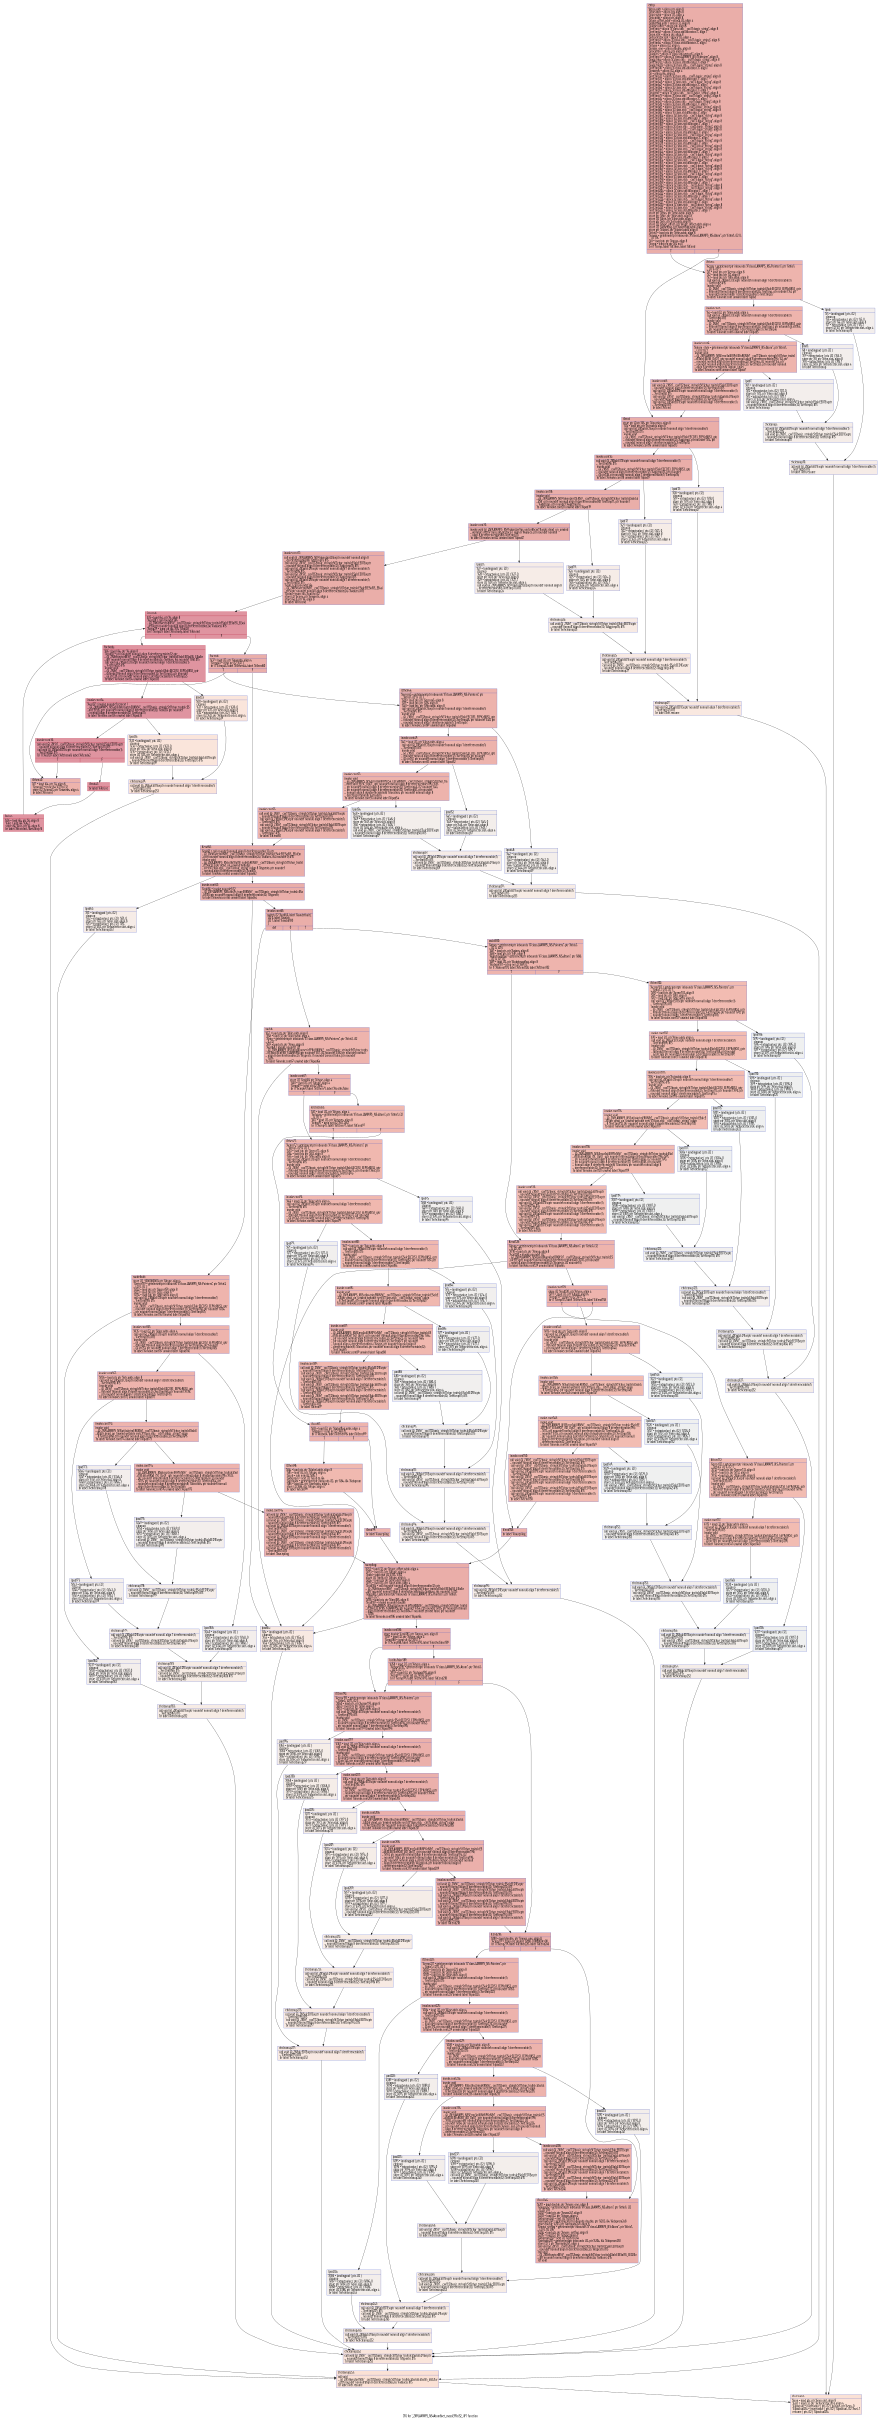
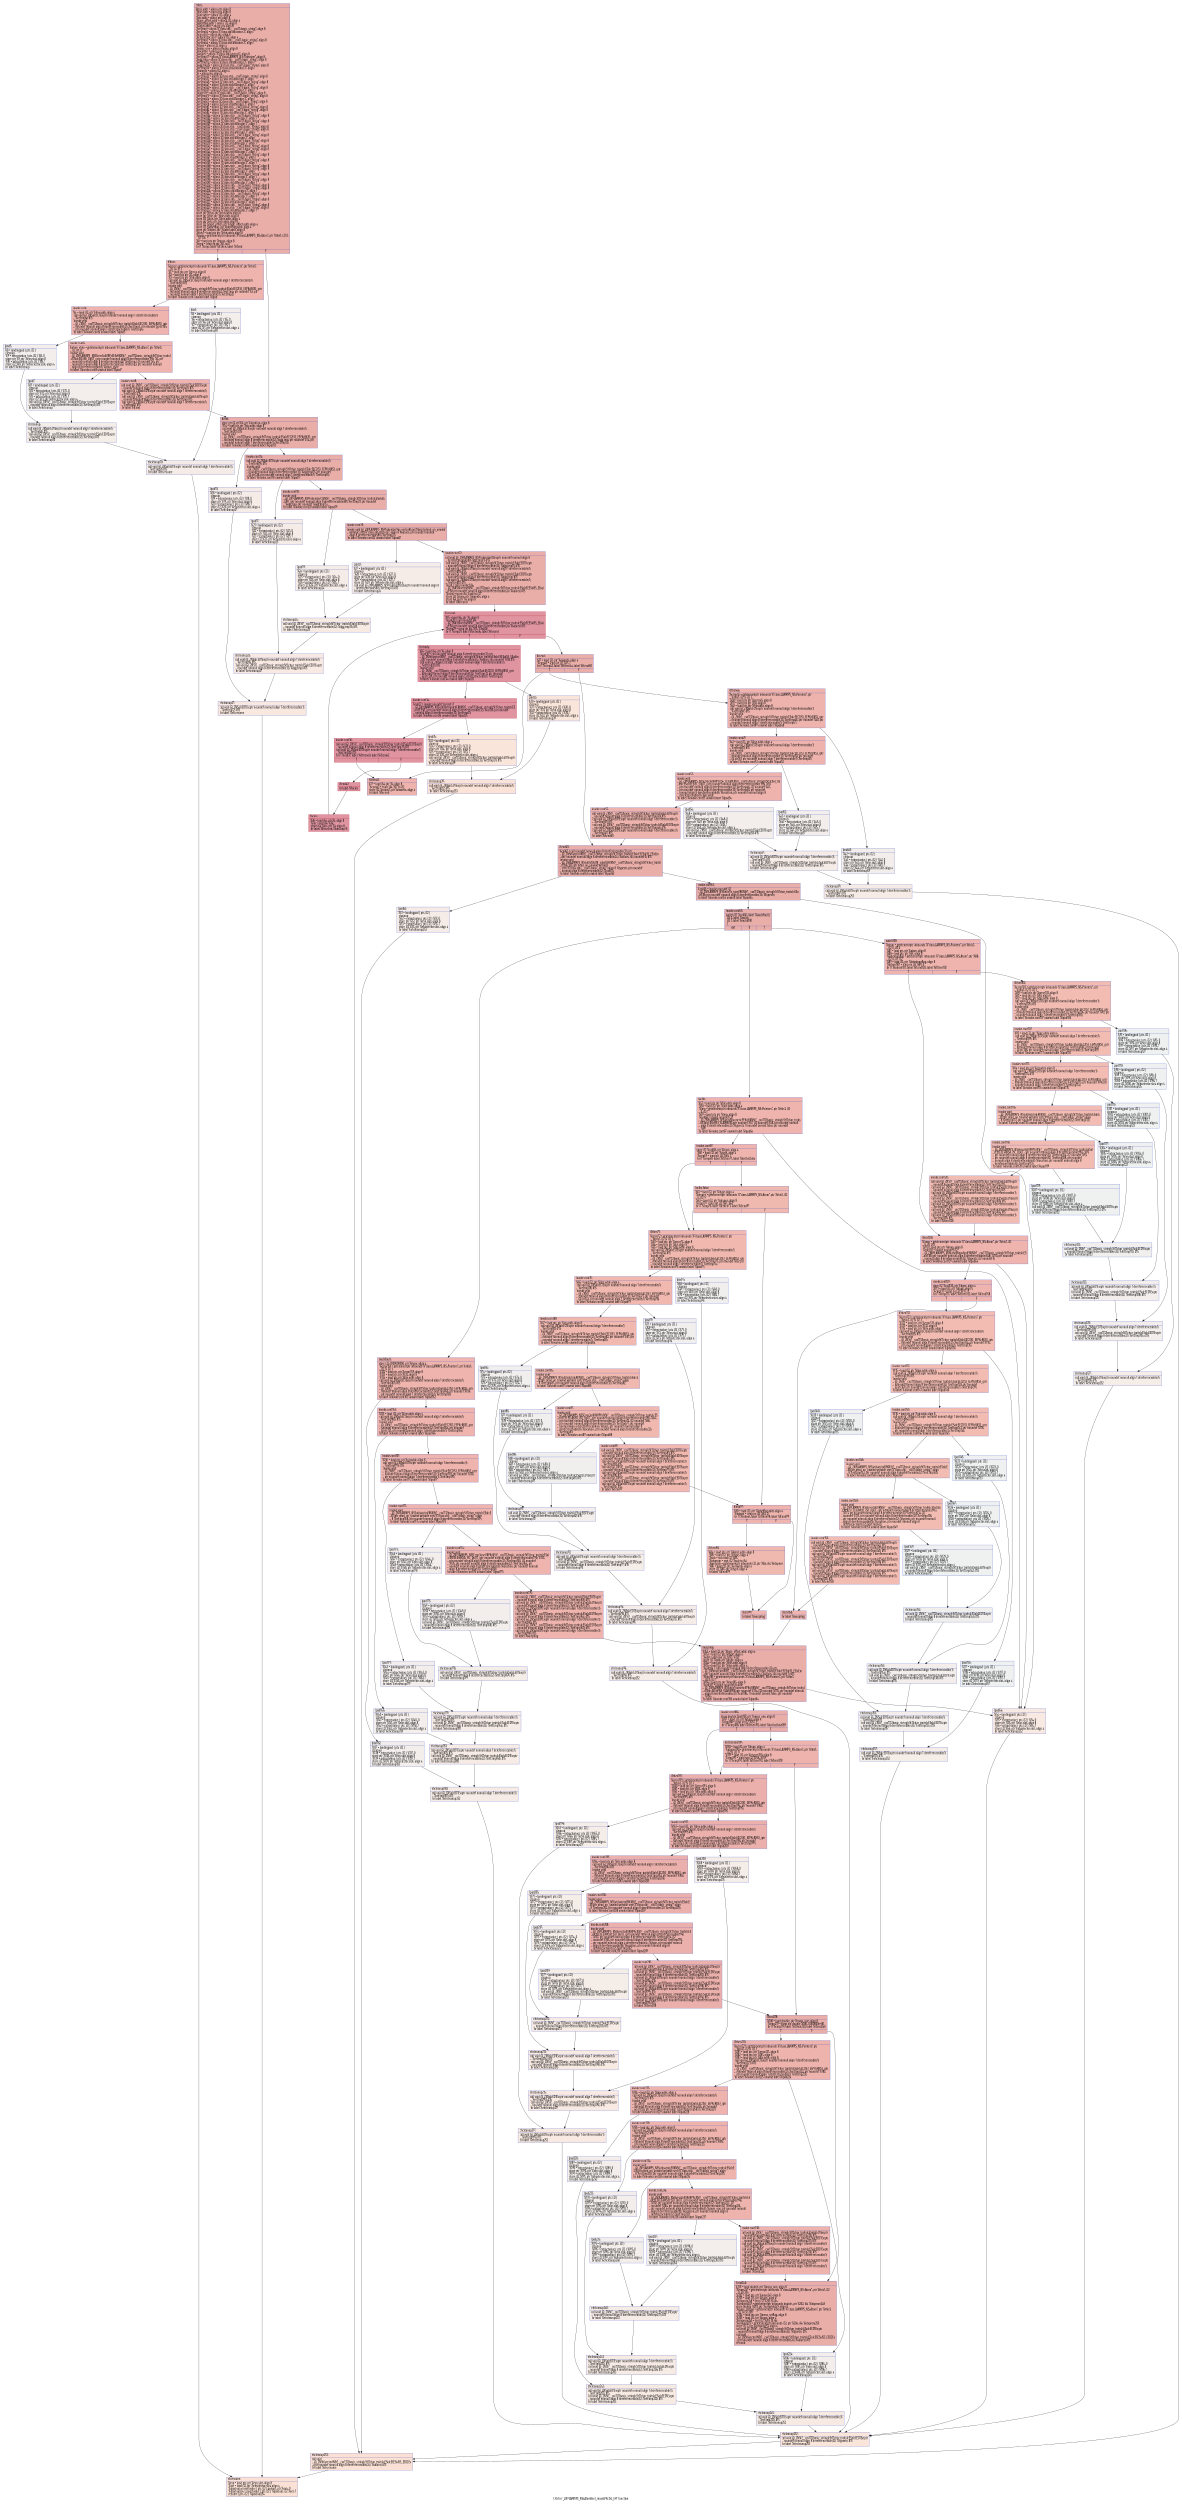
(583, 1315) -> (940, 1399)
